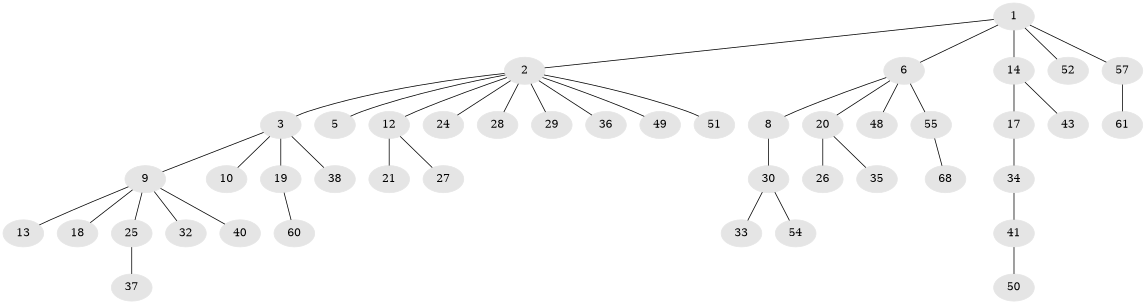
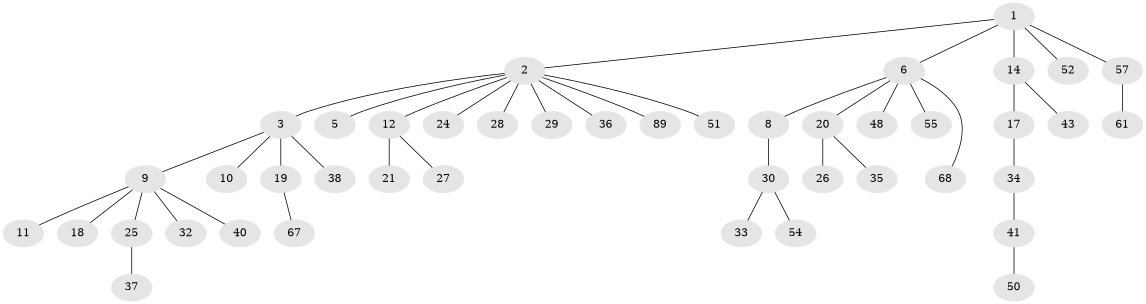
(660, 125) -> (660, 125)
(938, 152) -> (959, 114)
(23, 233) -> (23, 233)
(294, 233) -> (294, 233)
